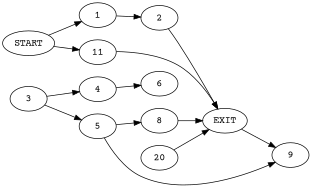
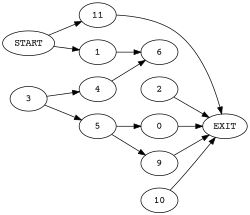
(125, 16) -> (125, 52)
(159, 121) -> (159, 126)
(255, 137) -> (189, 147)
(159, 158) -> (159, 200)
